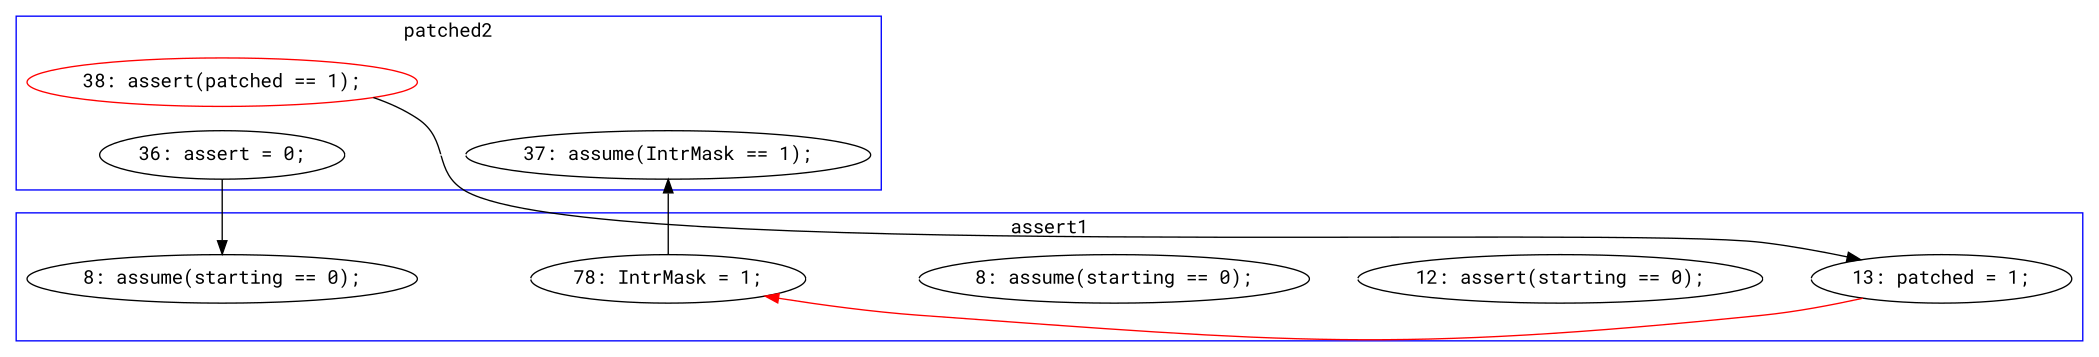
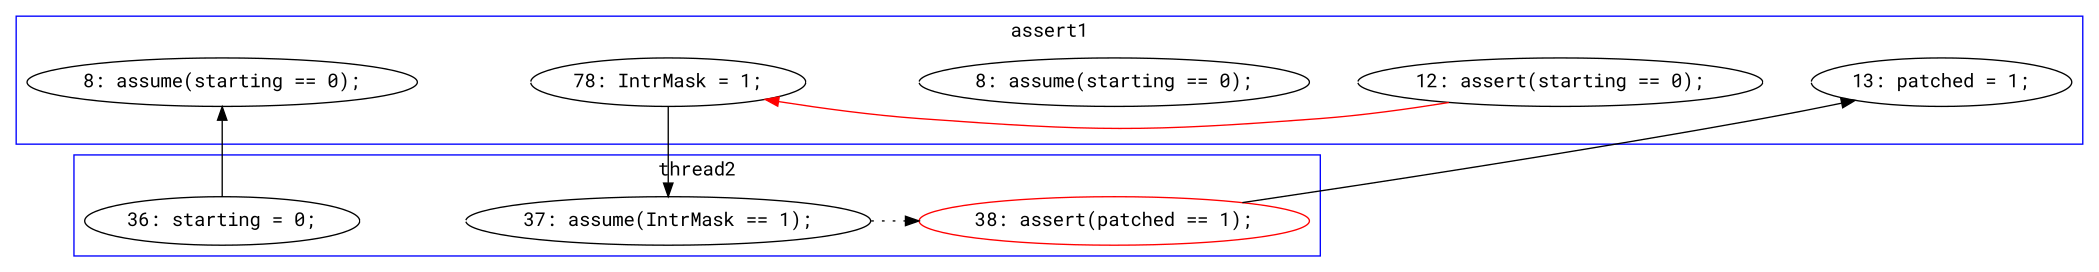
(449, 32) -> (697, 170)
(222, 155) -> (222, 221)
none -> (888, 221)
(1158, 332) -> (1114, 128)
